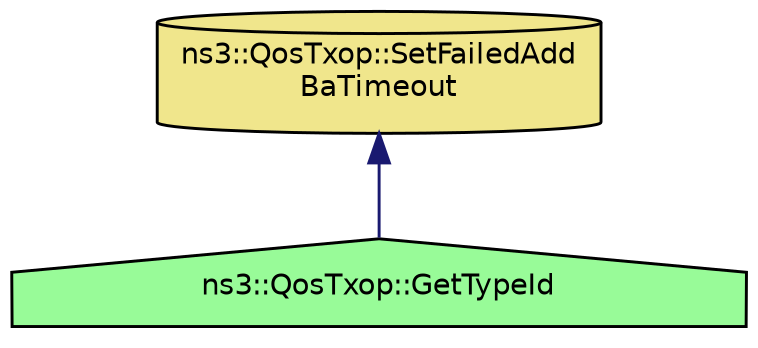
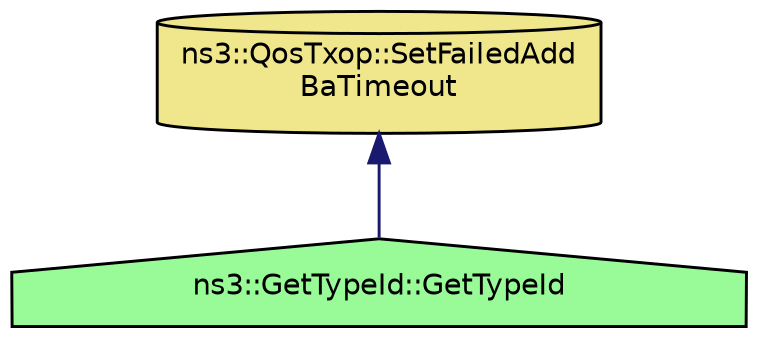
(379, 287) -> (379, 287)
